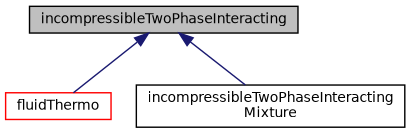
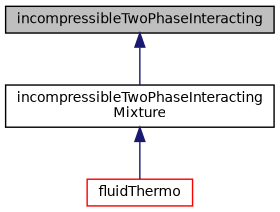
(105, 67) -> (140, 160)
